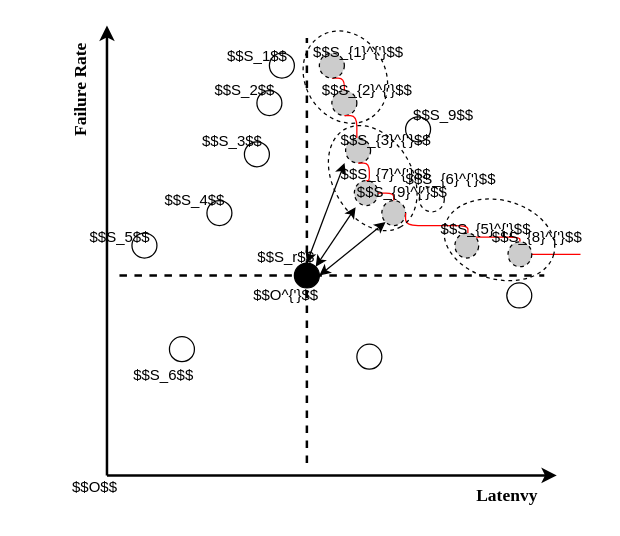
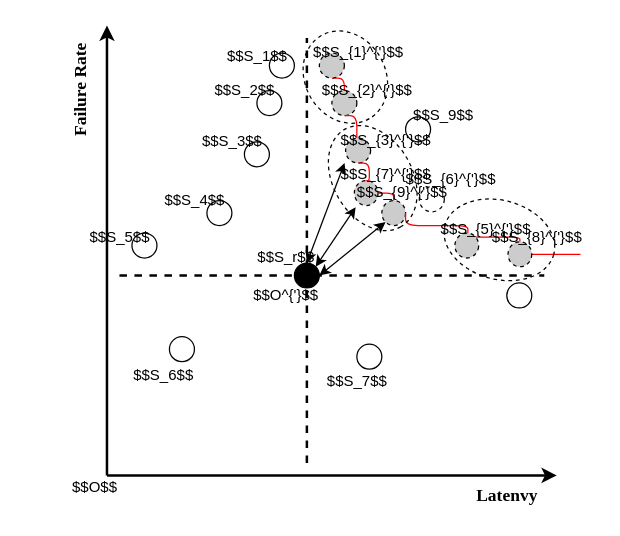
none -> (357, 382)
